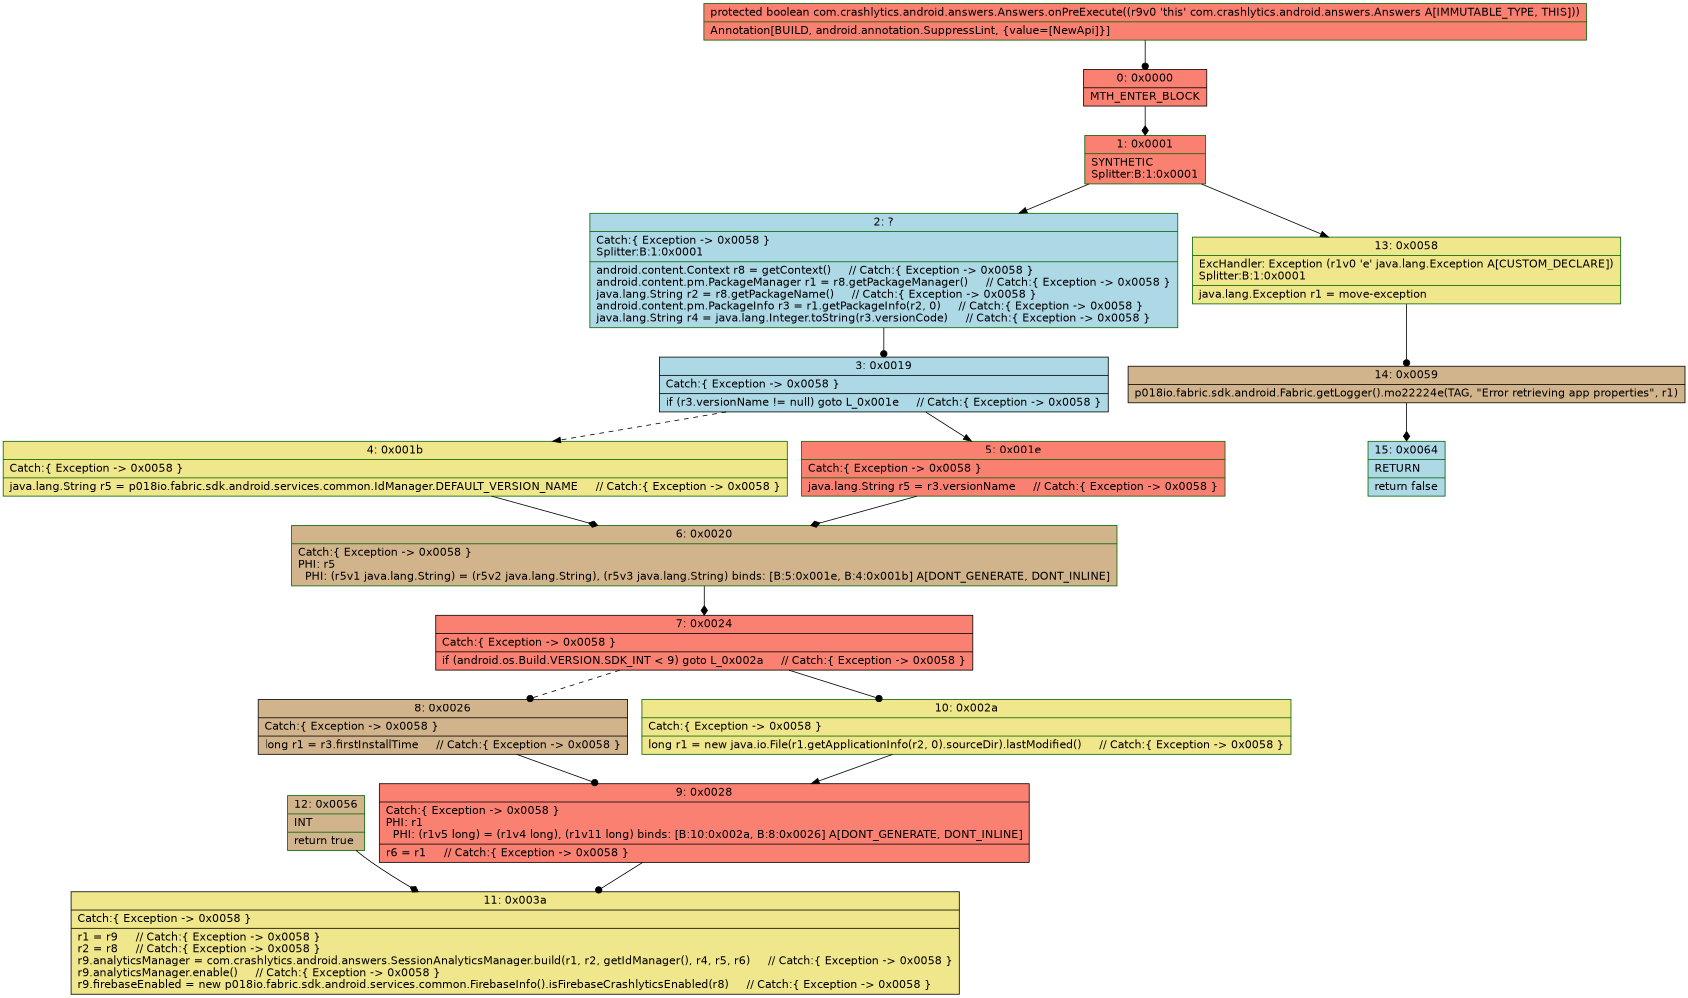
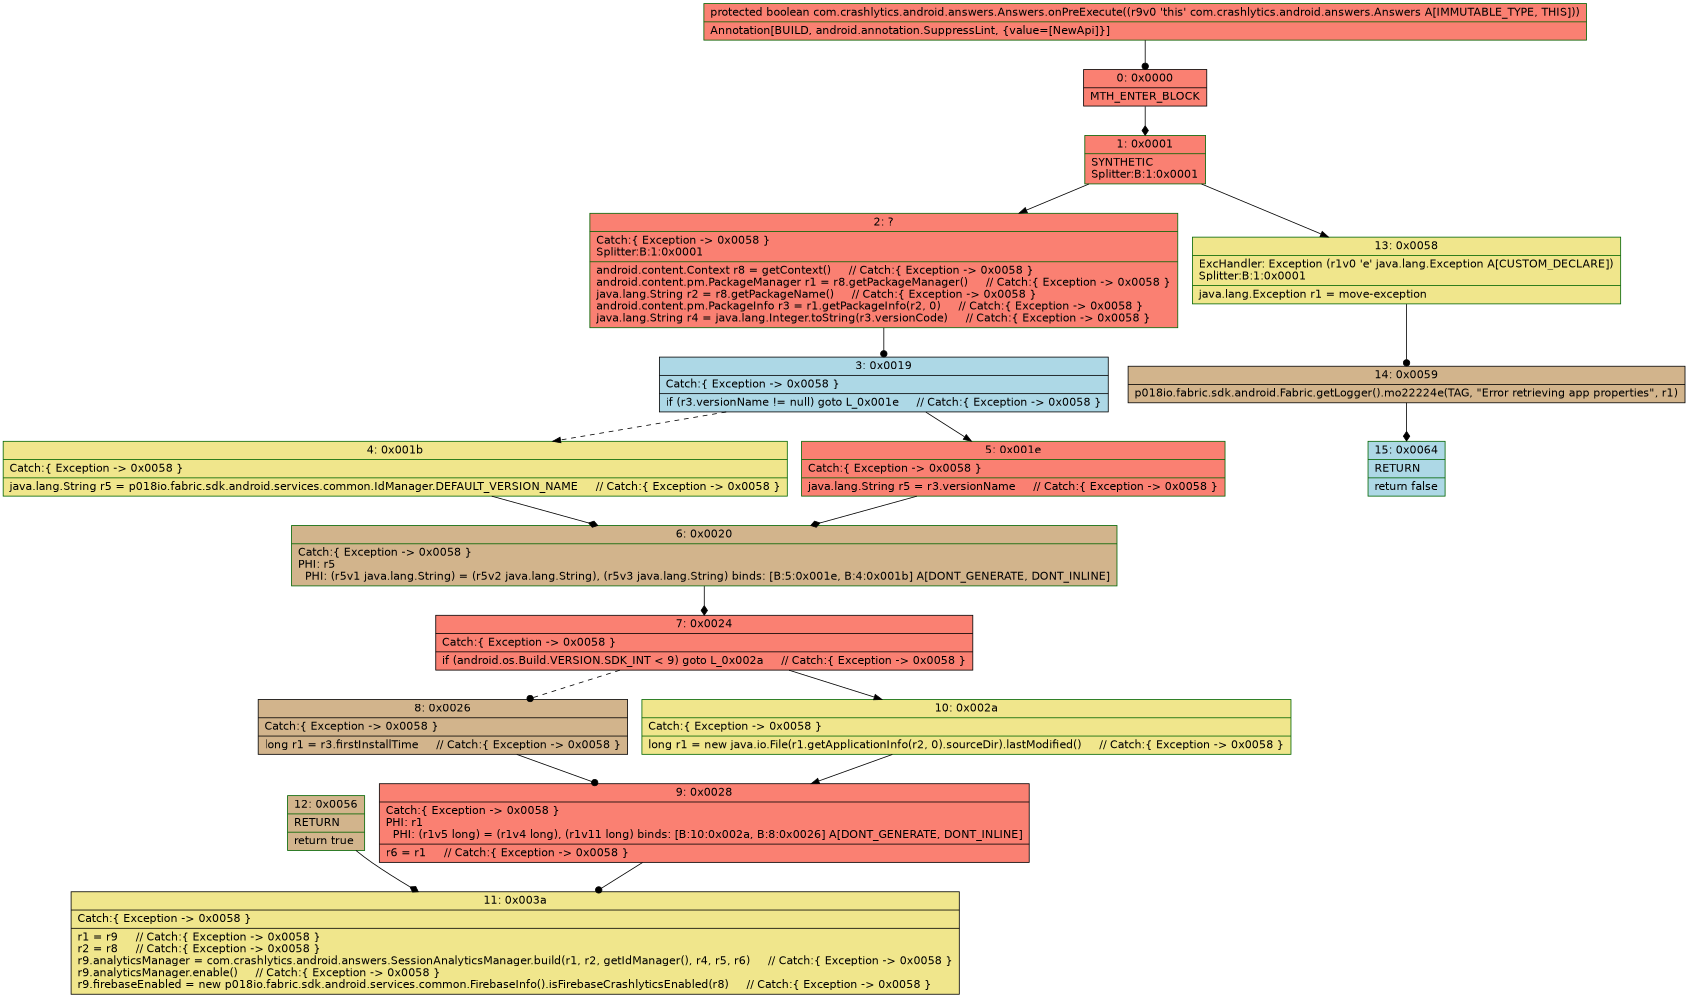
(884, 271) -> (884, 271)
(832, 684) -> (832, 684)
(303, 823) -> (317, 823)
